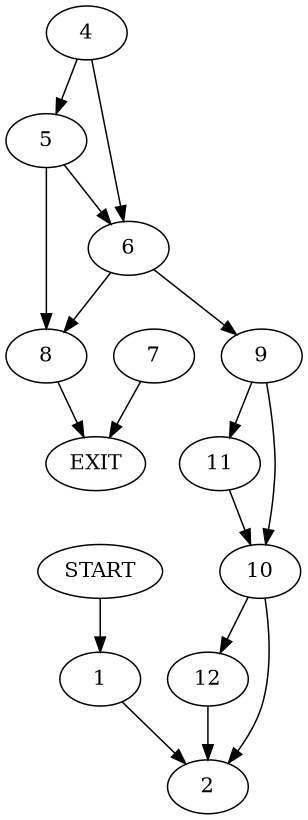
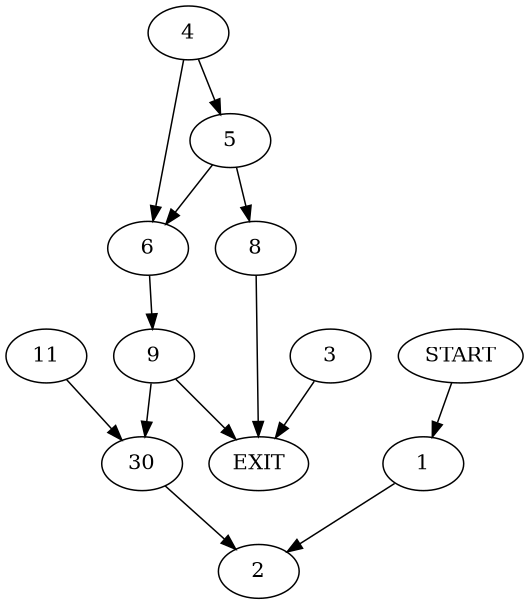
(92, 296) -> none
(154, 356) -> (331, 356)
(244, 403) -> (200, 404)
(260, 571) -> (142, 464)
(208, 679) -> none
